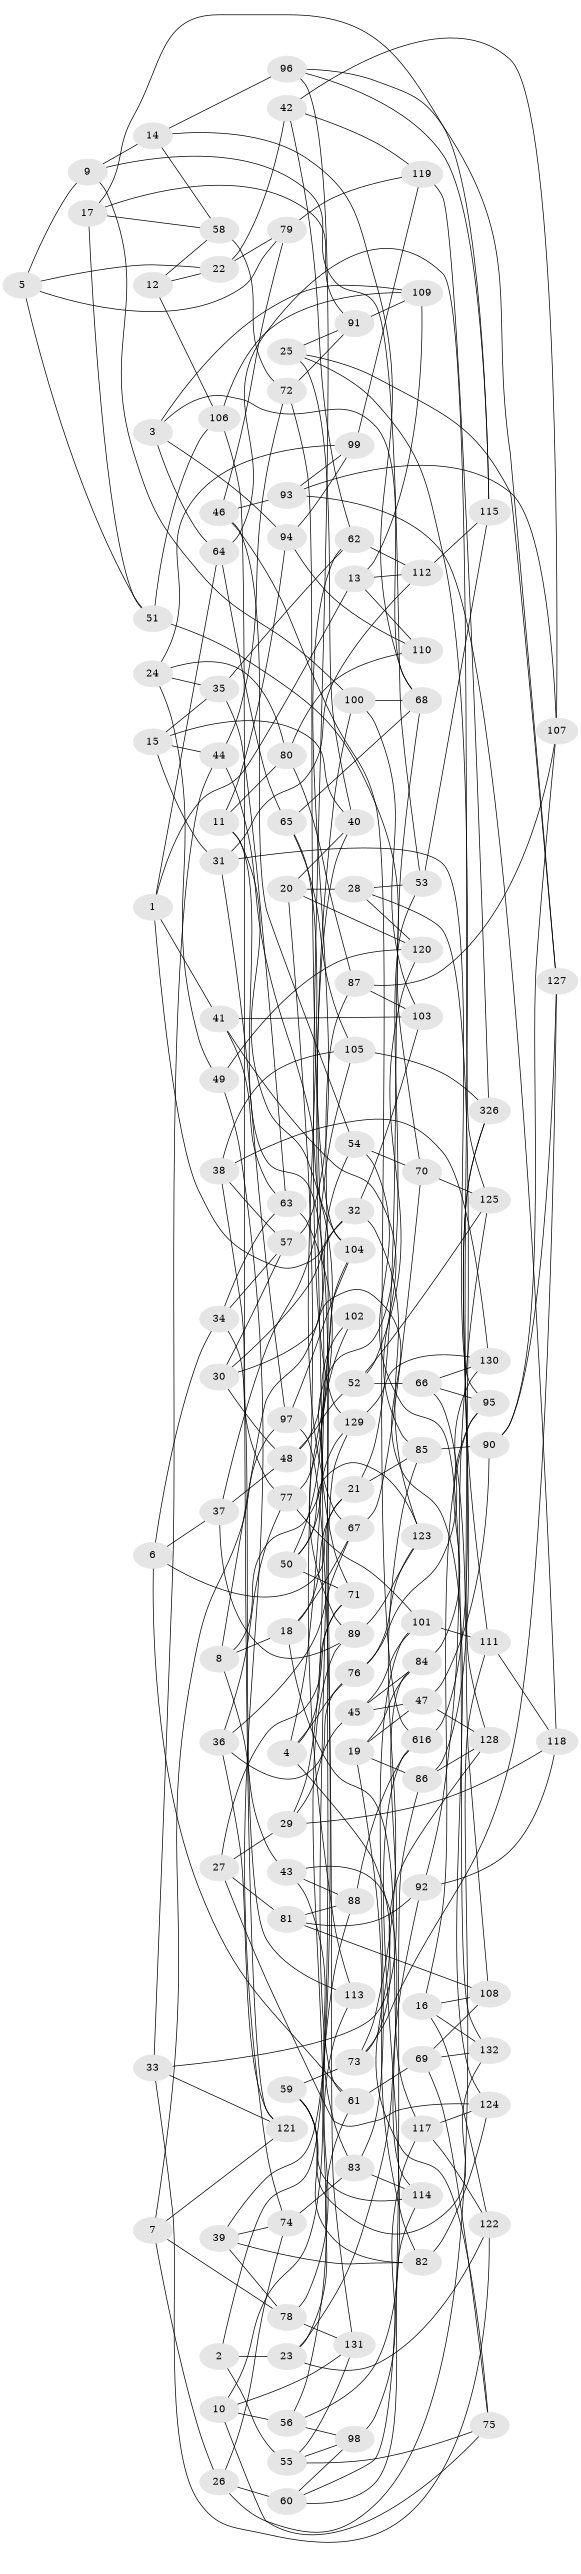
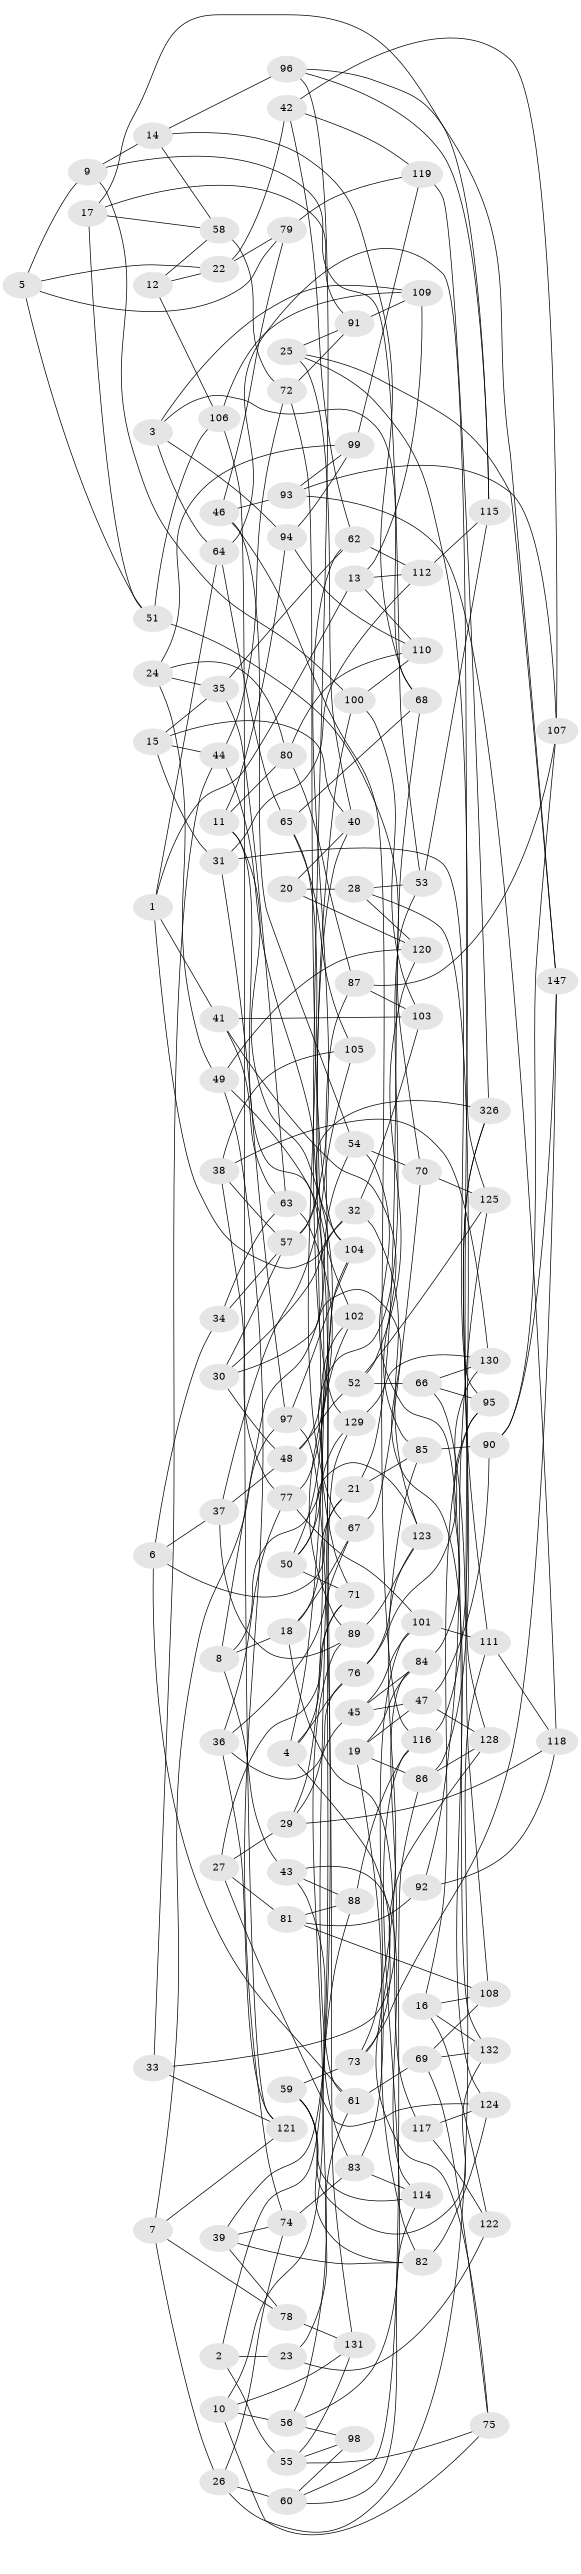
(389, 701) -> (388, 676)
(557, 981) -> (557, 981)
(431, 1068) -> (349, 1115)
none -> (300, 1171)
(422, 1740) -> (422, 1740)
(355, 1995) -> none
(383, 2155) -> none
(392, 2257) -> none
(238, 2528) -> none
